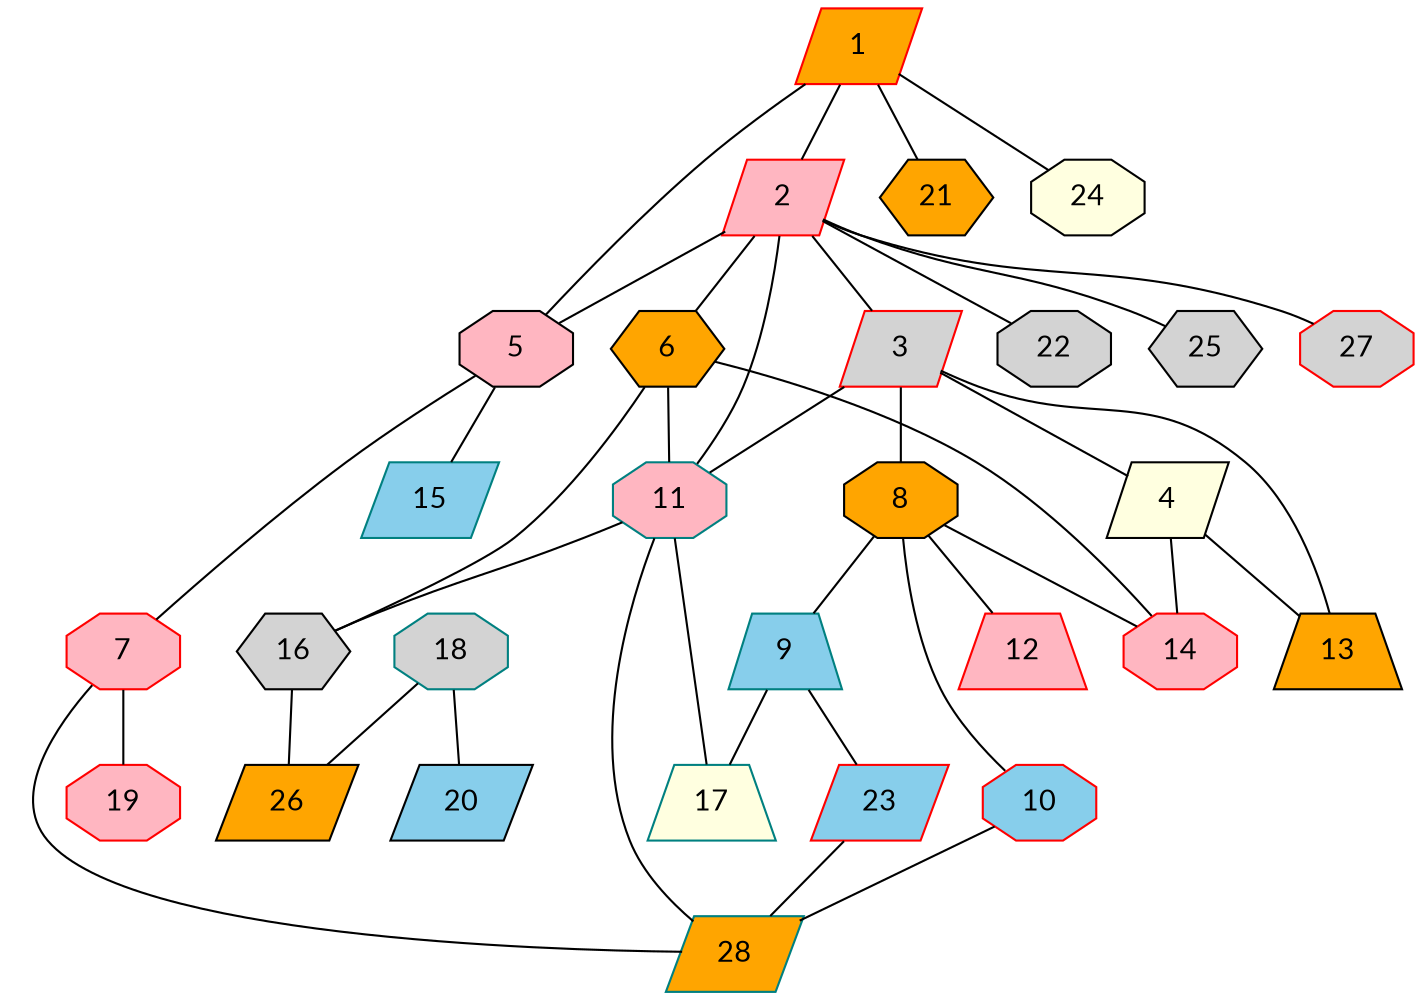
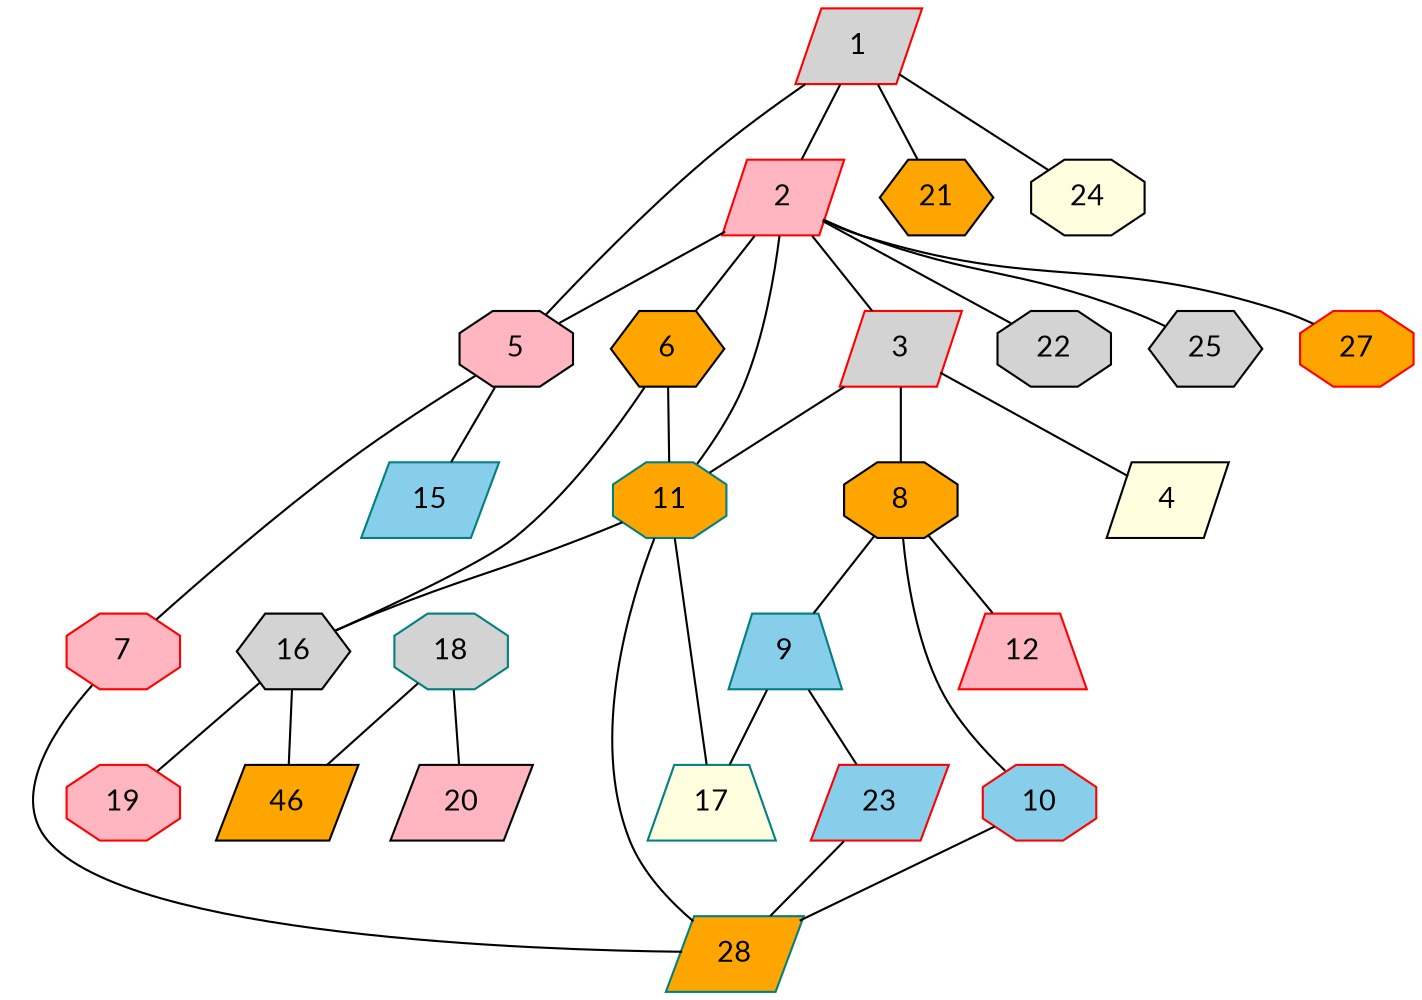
(859, 46) -> (859, 46)
(1357, 349) -> (1357, 349)
(670, 500) -> (670, 500)
(1180, 651) -> none
(1338, 651) -> none
(123, 727) -> (209, 727)
(287, 803) -> (287, 803)
(462, 803) -> (462, 803)
